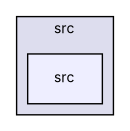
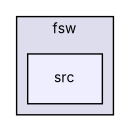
(65, 30) -> (65, 30)
